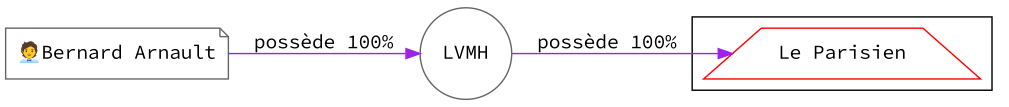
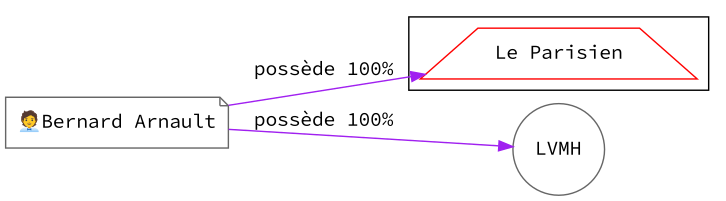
(615, 54) -> (320, 91)
